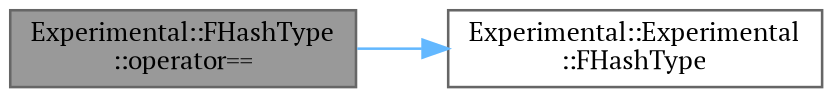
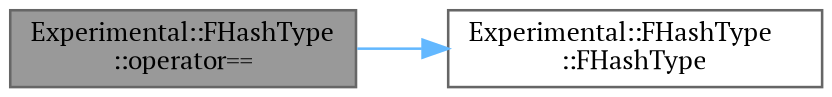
(635, 49) -> (635, 49)
